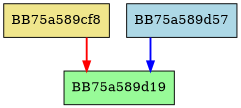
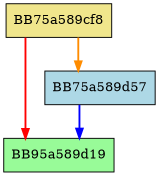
none -> (78, 49)
(119, 88) -> (59, 155)
